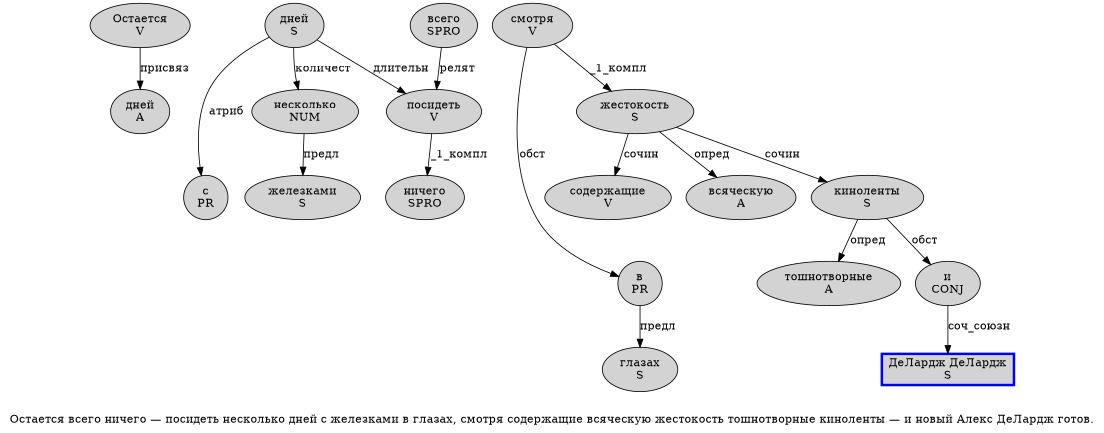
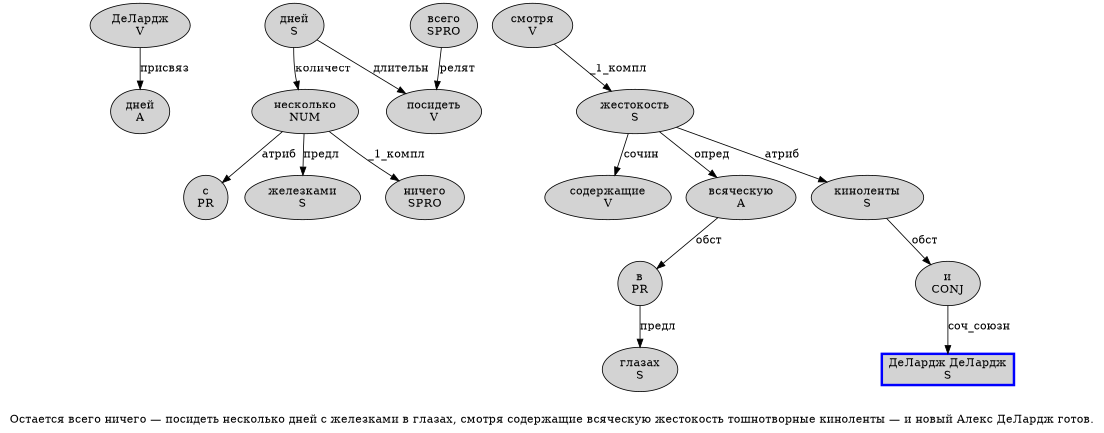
(140, 25) -> (140, 25)
(209, 89) -> (255, 155)
(430, 150) -> (360, 155)
(782, 155) -> (782, 155)
(523, 181) -> (691, 240)
(829, 283) -> none
